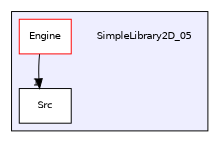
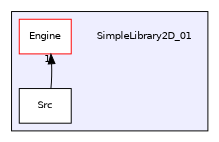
(144, 37) -> (144, 37)
(39, 66) -> (52, 76)
